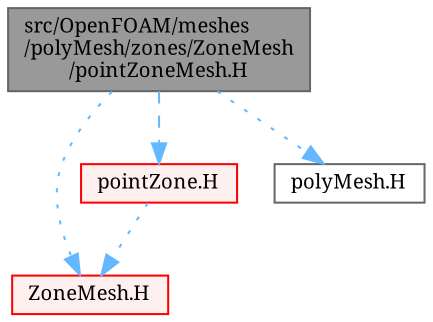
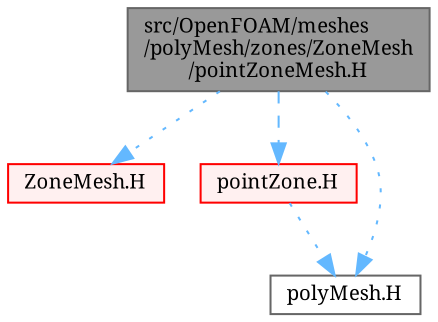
(130, 231) -> (307, 231)
